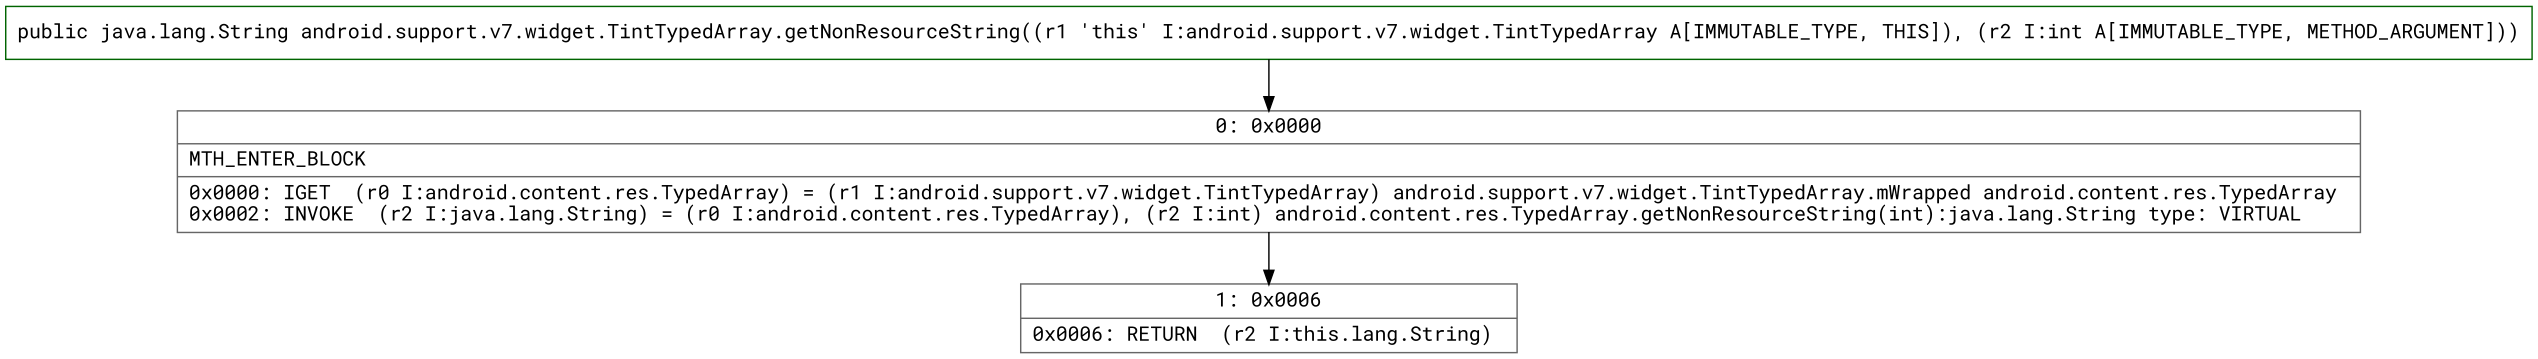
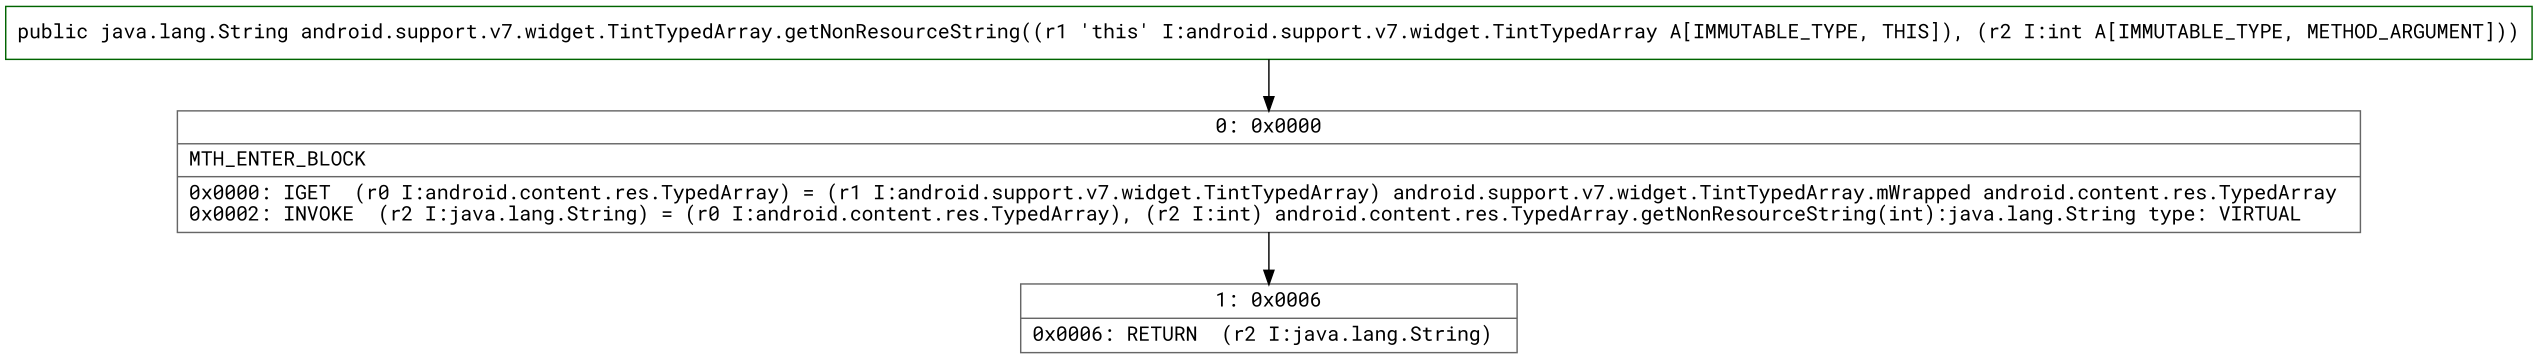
(1269, 335) -> (1269, 335)
